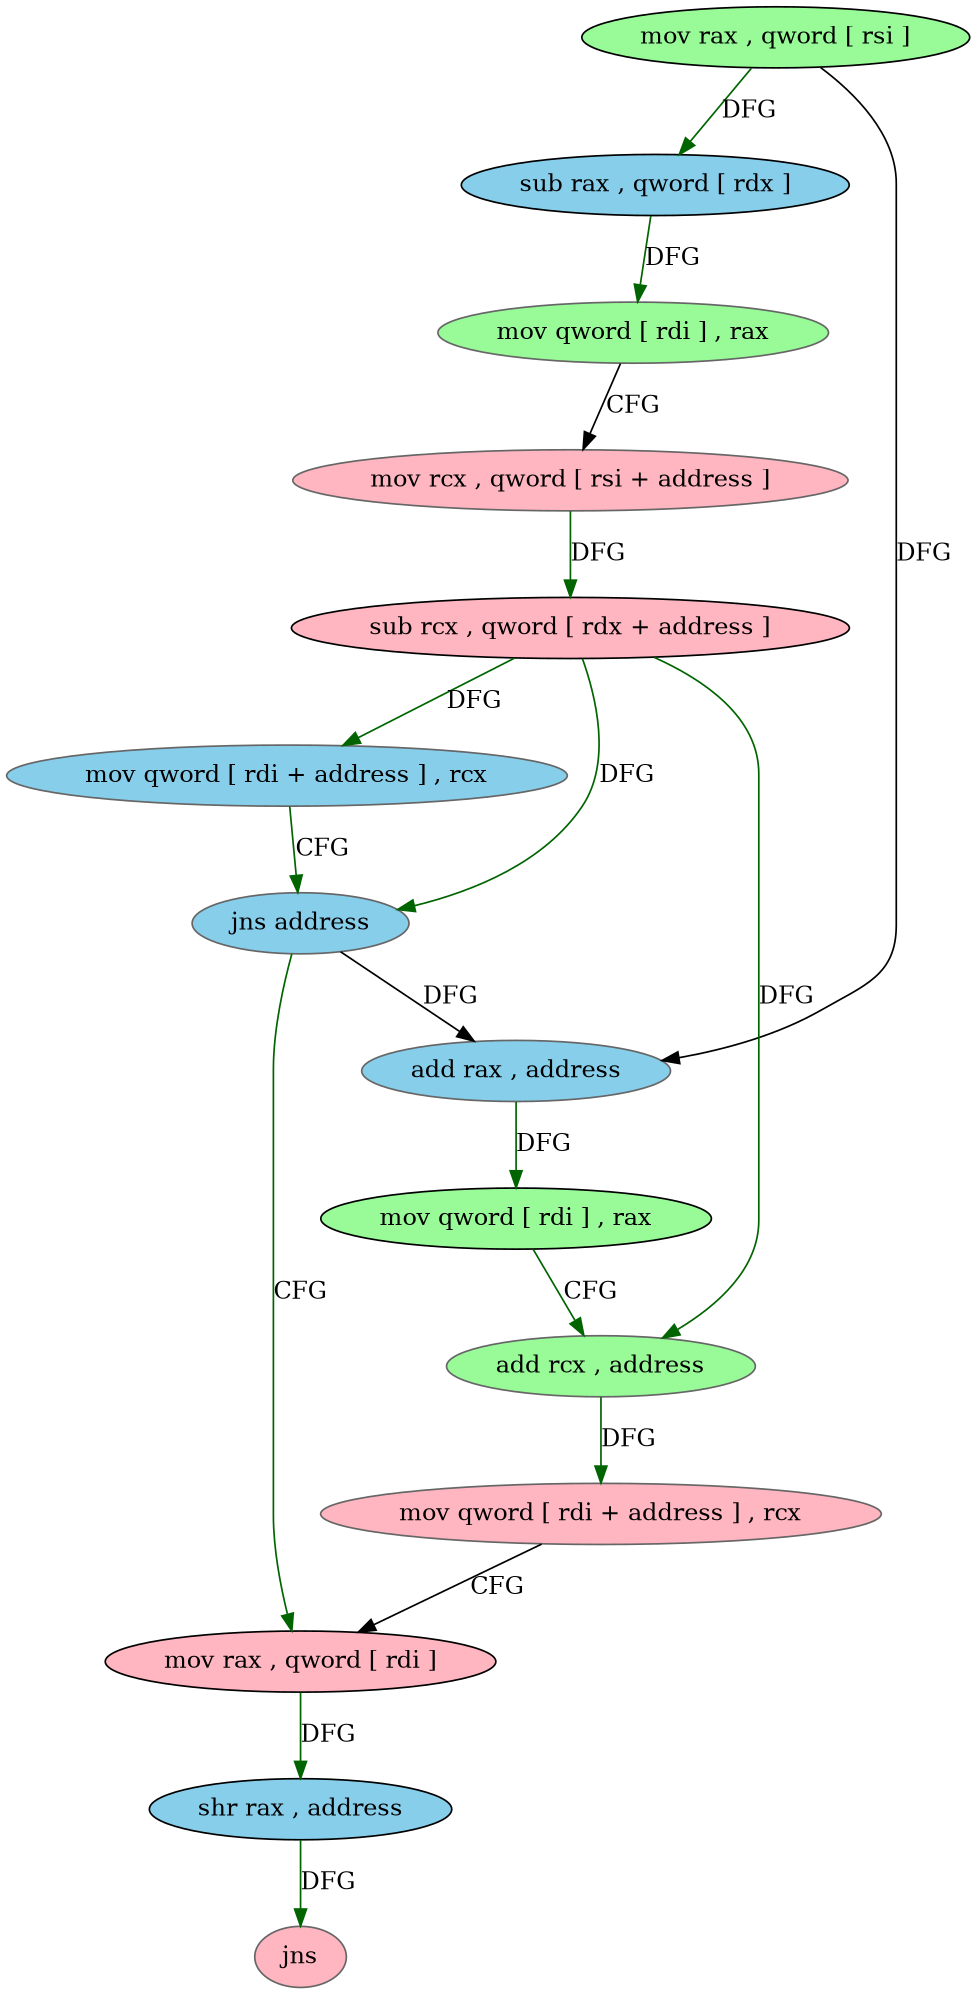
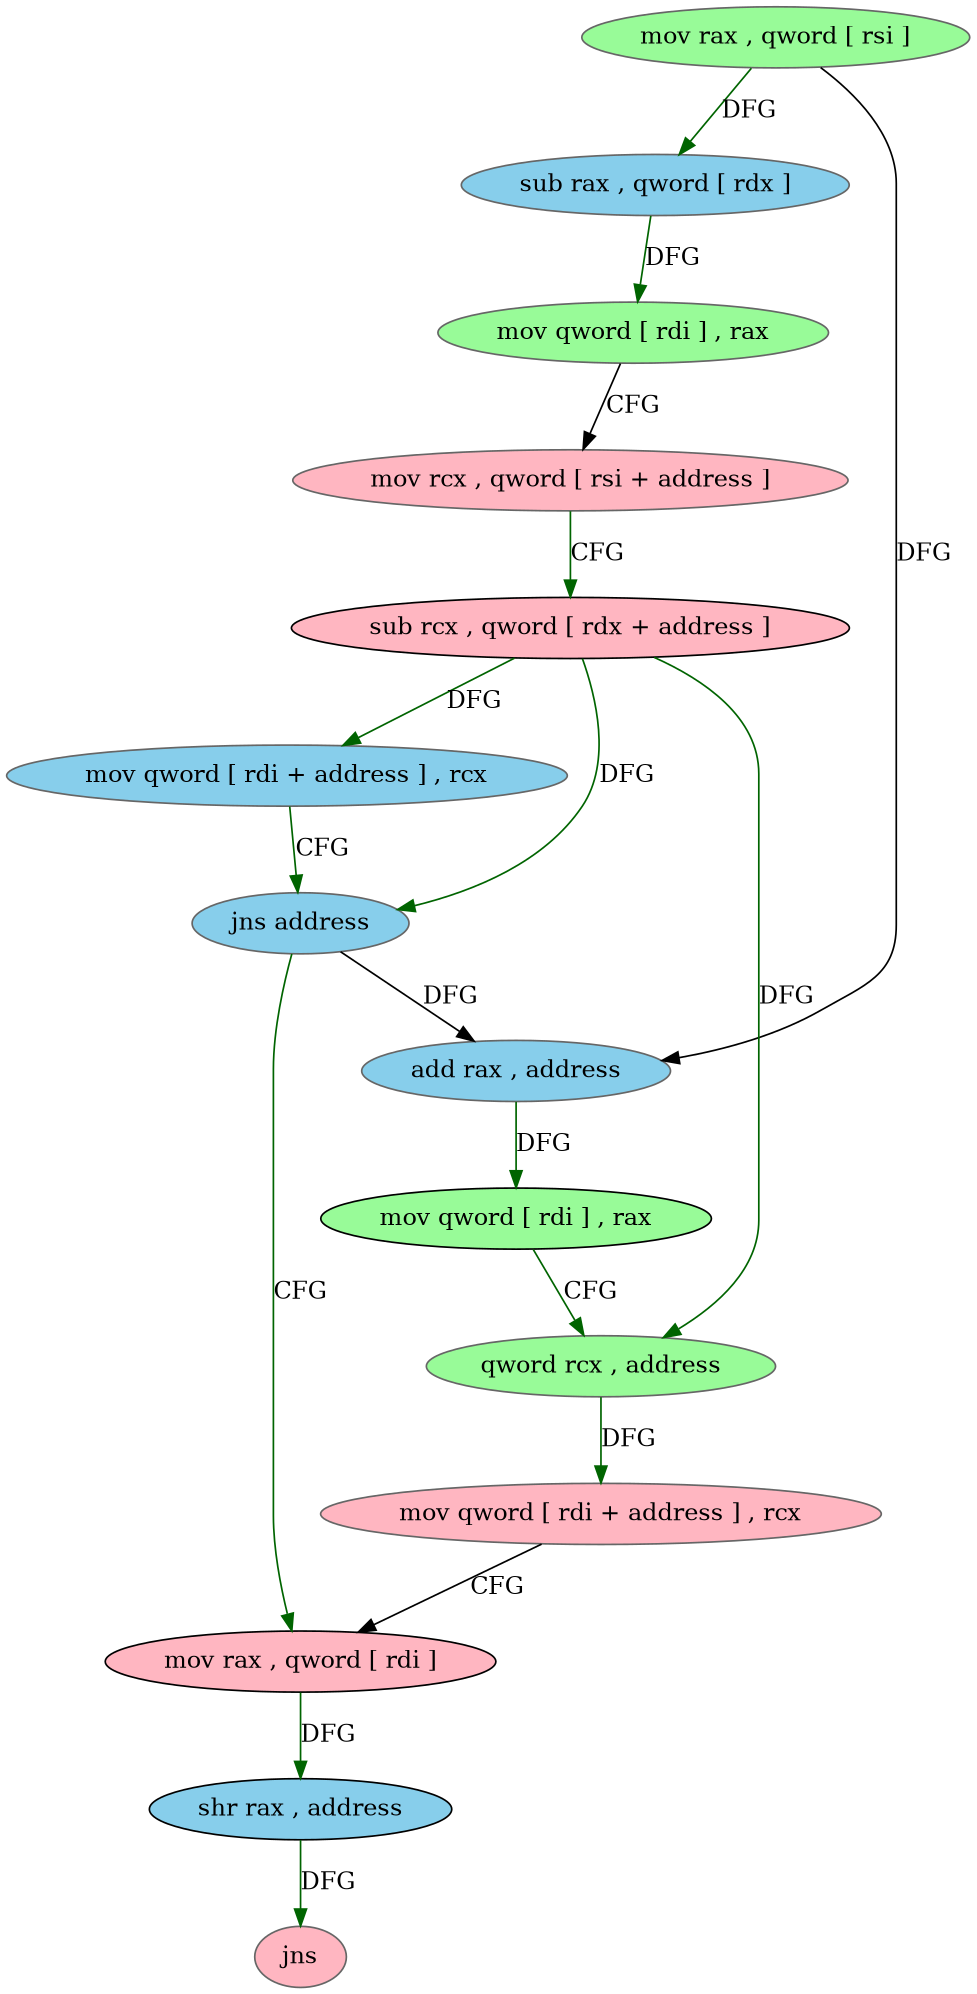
(776, 37) -> (776, 37)
(655, 185) -> (655, 185)
(598, 554) -> (598, 554)
(601, 1366) -> (601, 1366)
